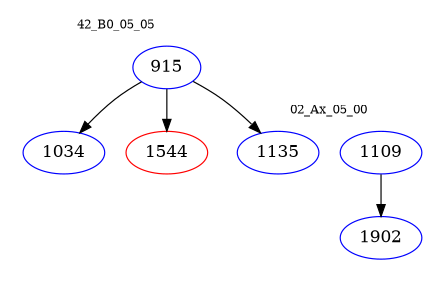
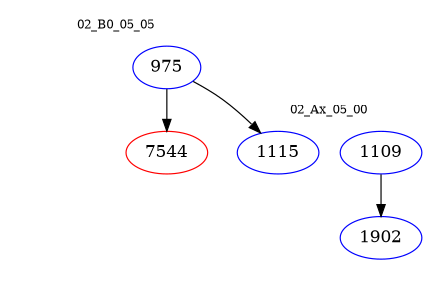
(116, 25) -> (116, 25)
(167, 67) -> (167, 67)
(64, 153) -> none
(167, 153) -> (167, 153)
(278, 153) -> (278, 153)
